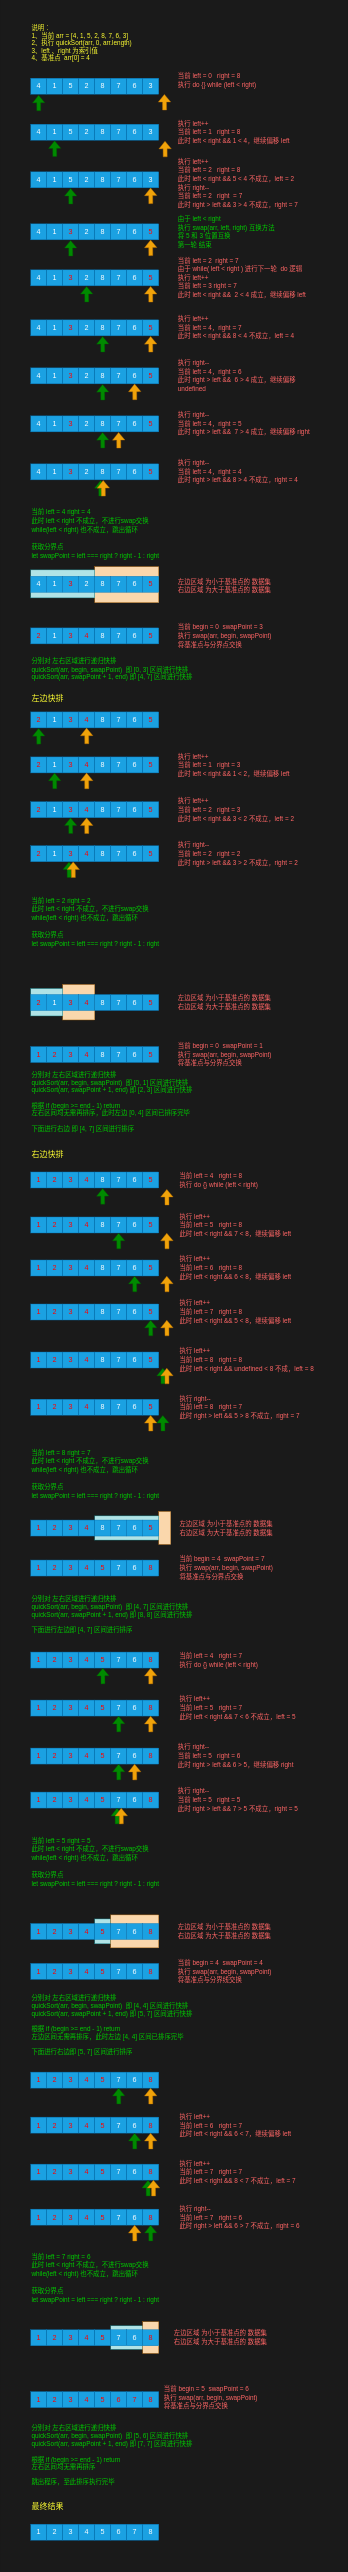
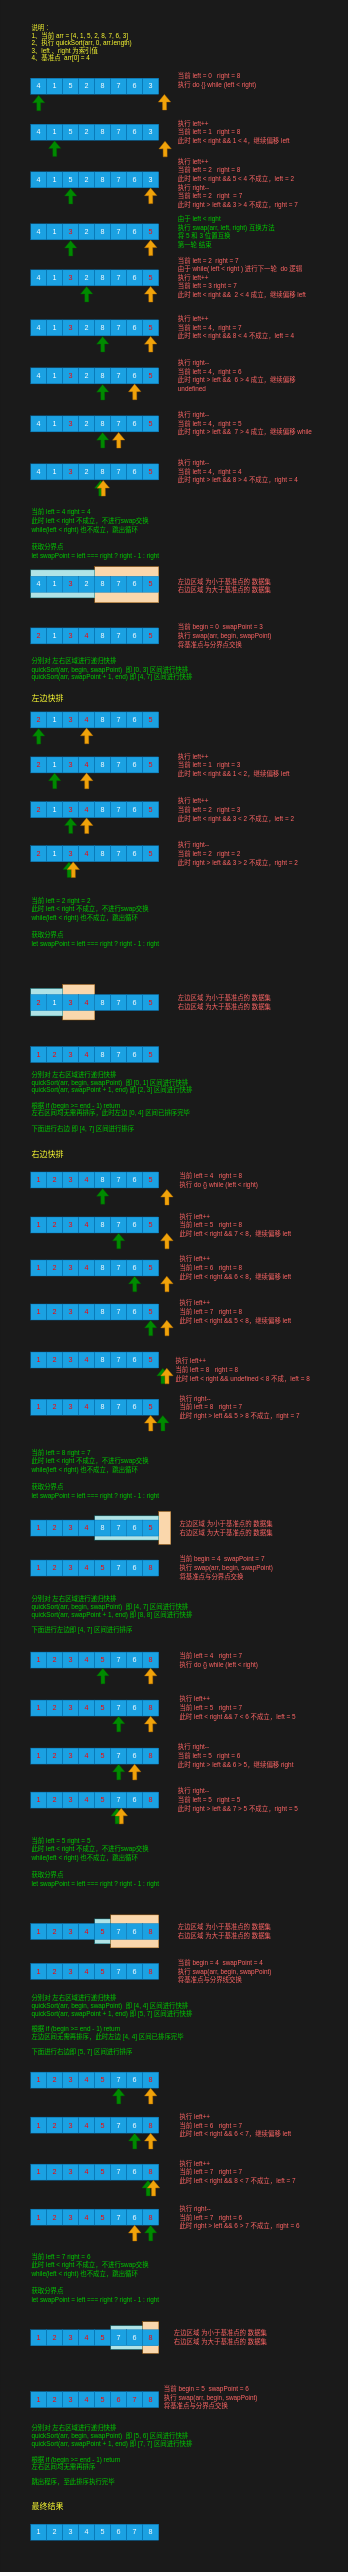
(246, 424) -> (246, 424)
(228, 1054) -> none
(247, 1360) -> (243, 1370)
